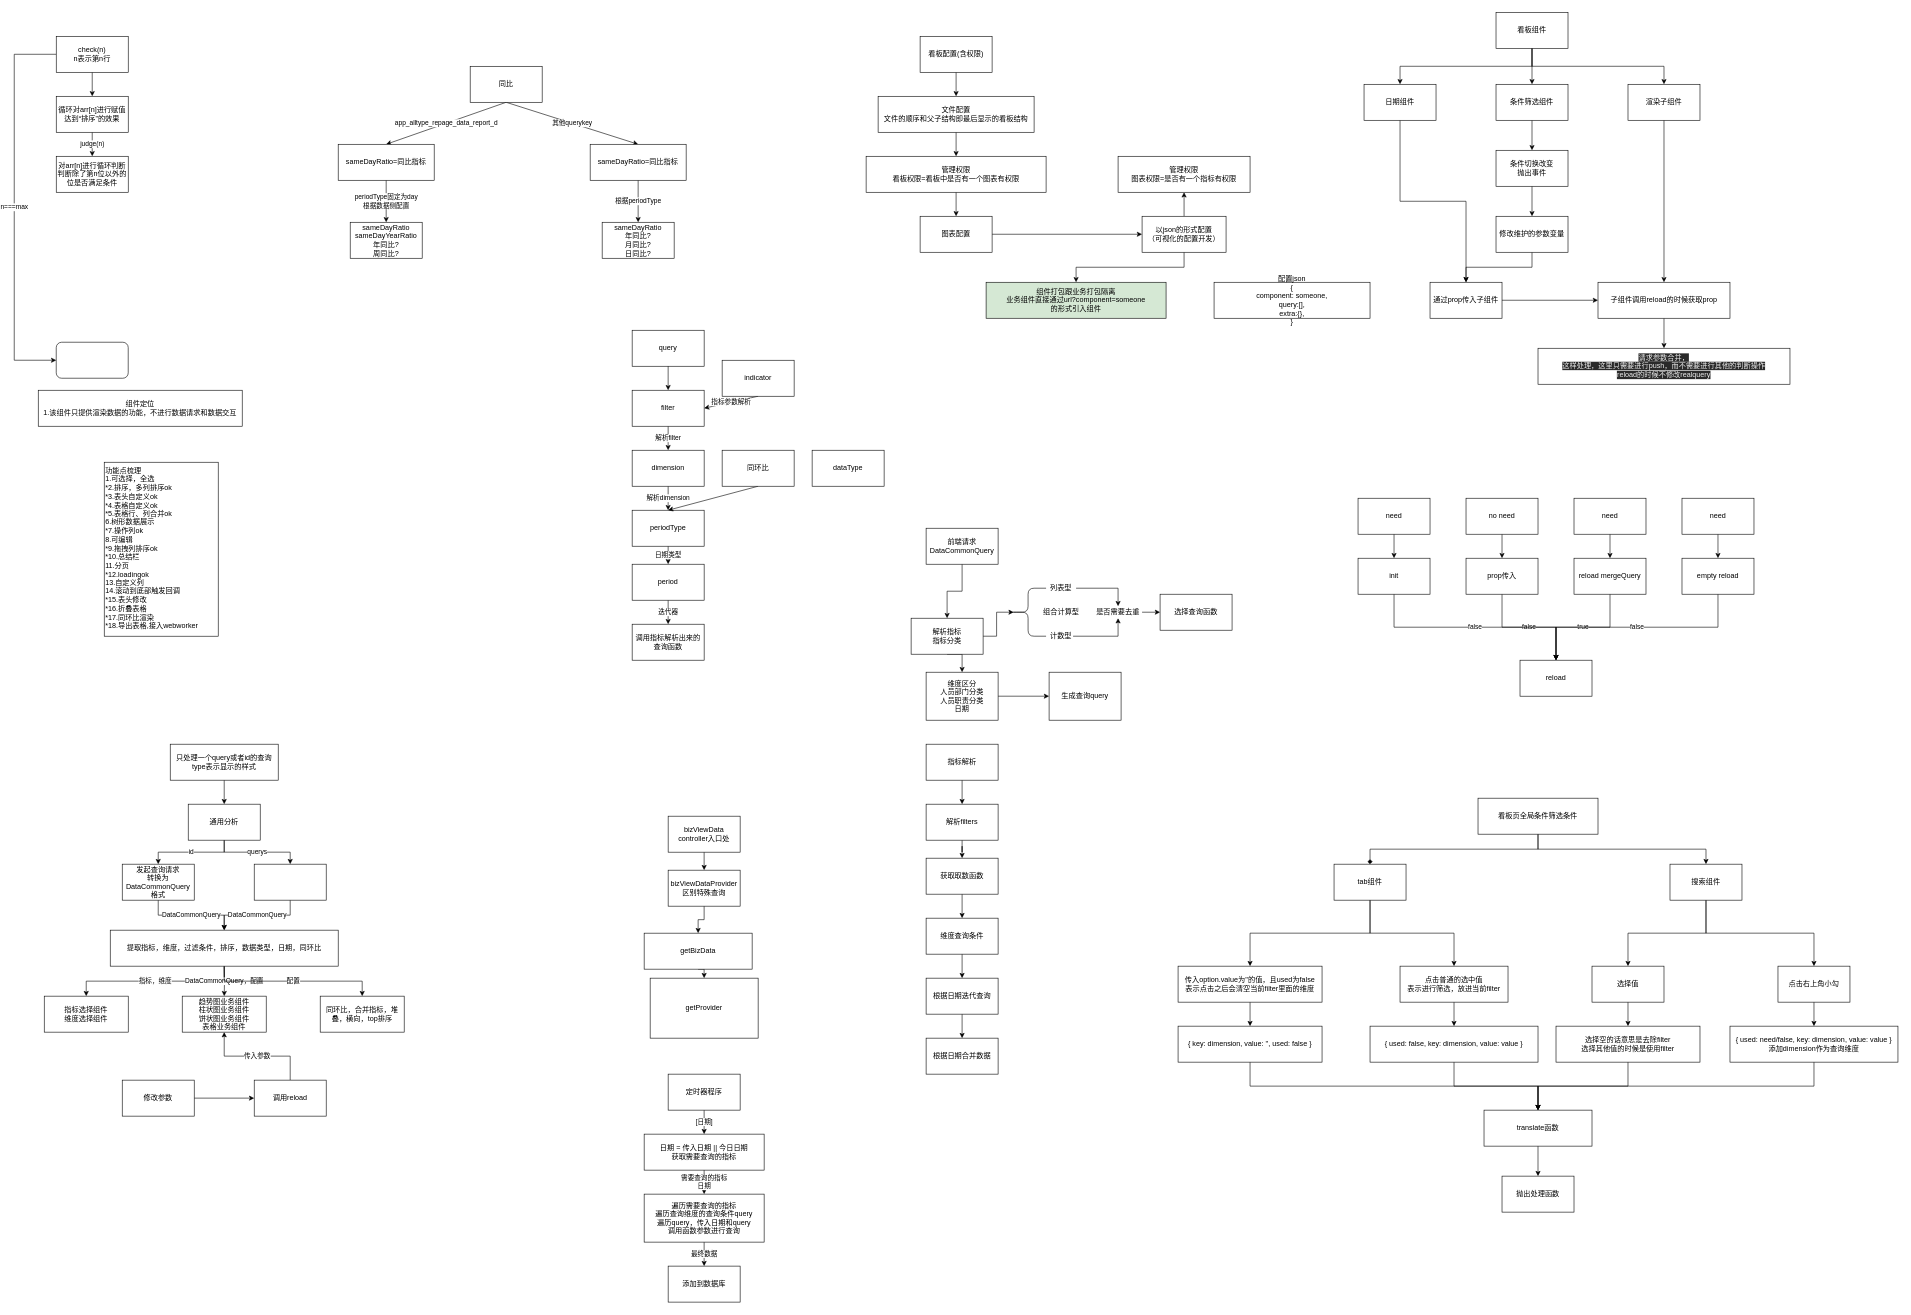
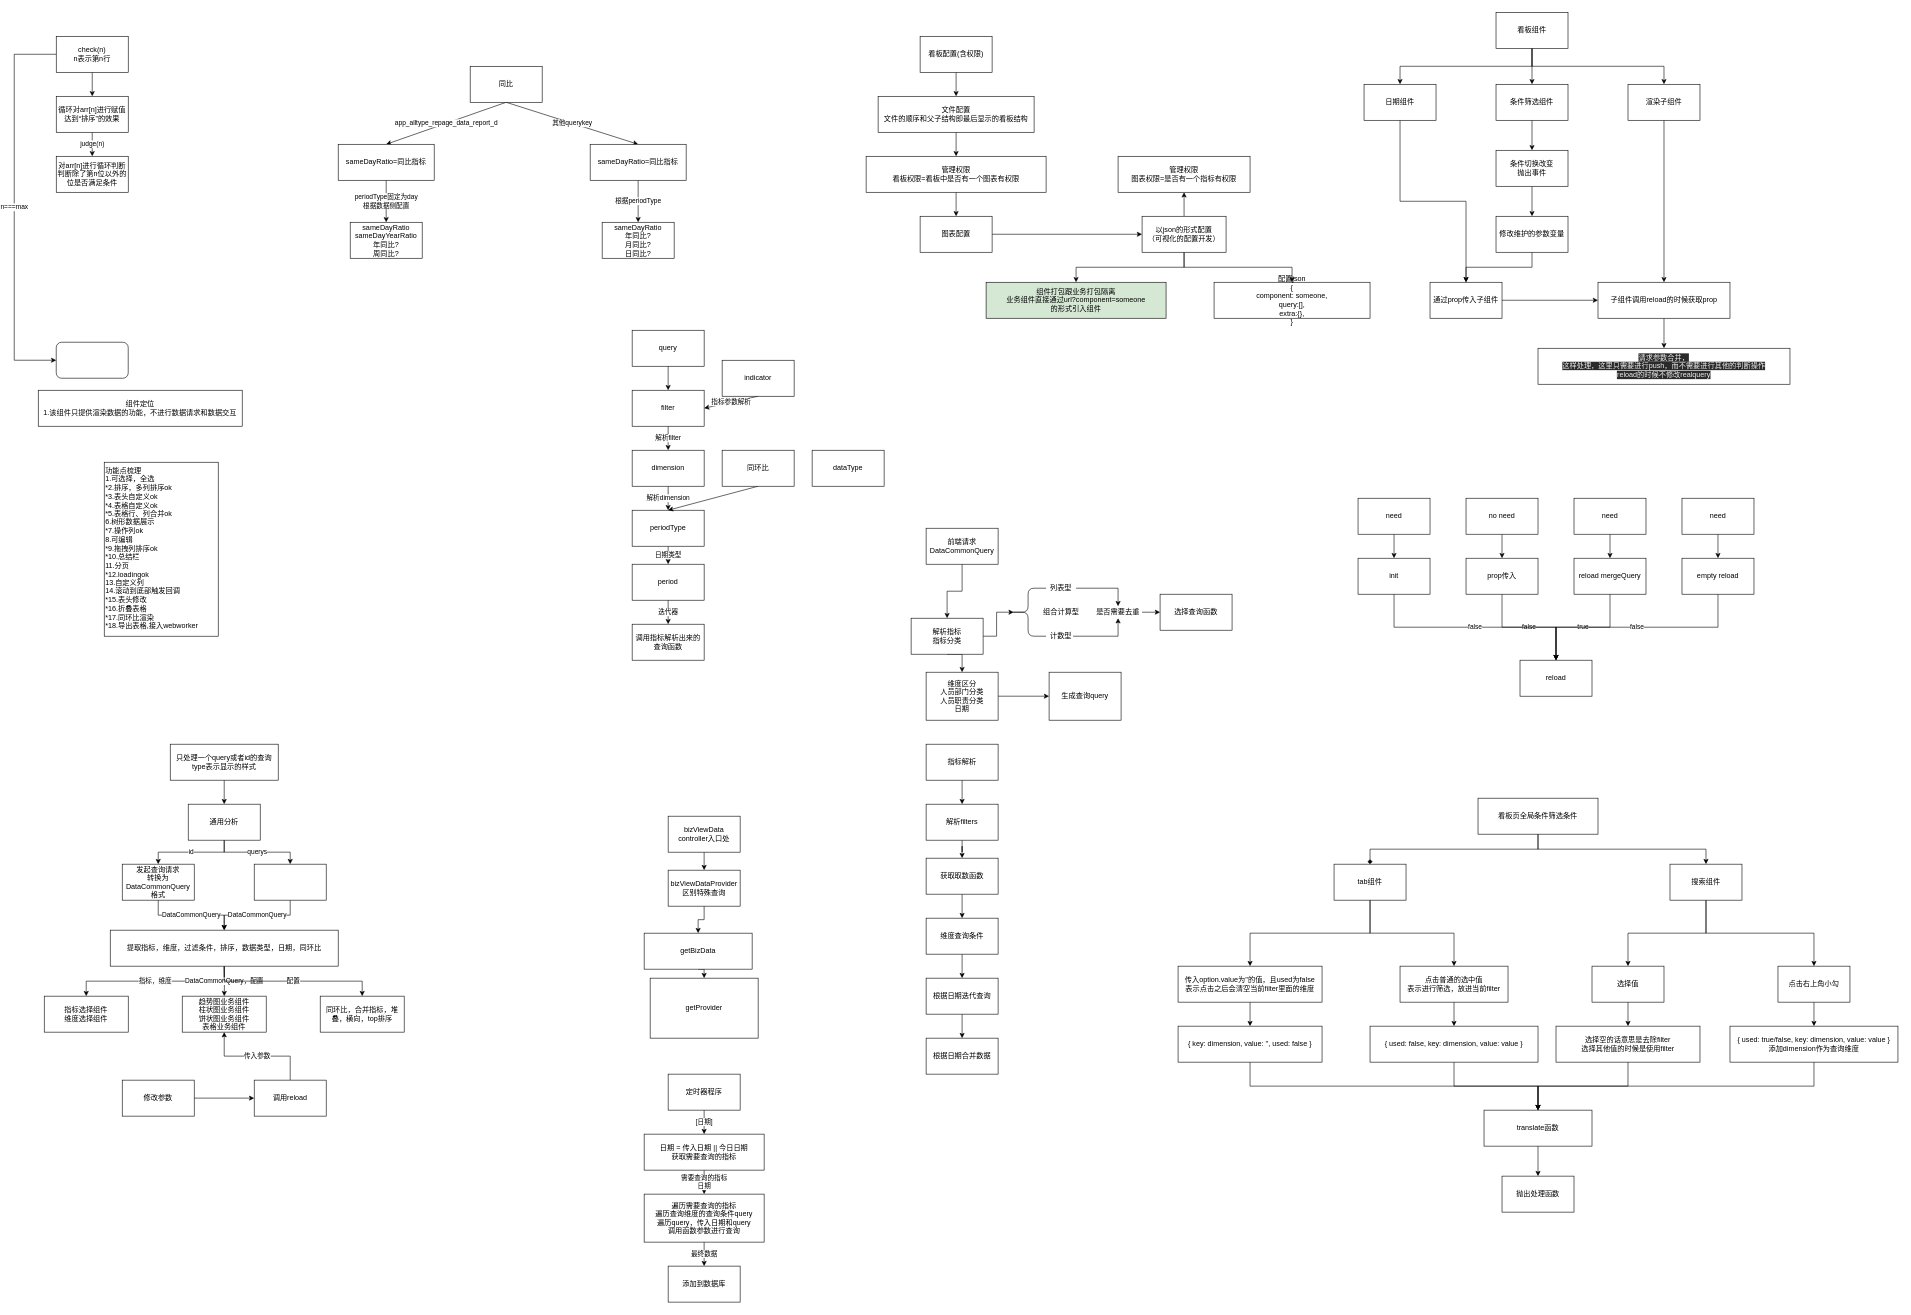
none -> (1244, 267)
(1814, 1044) -> (1814, 1044)
